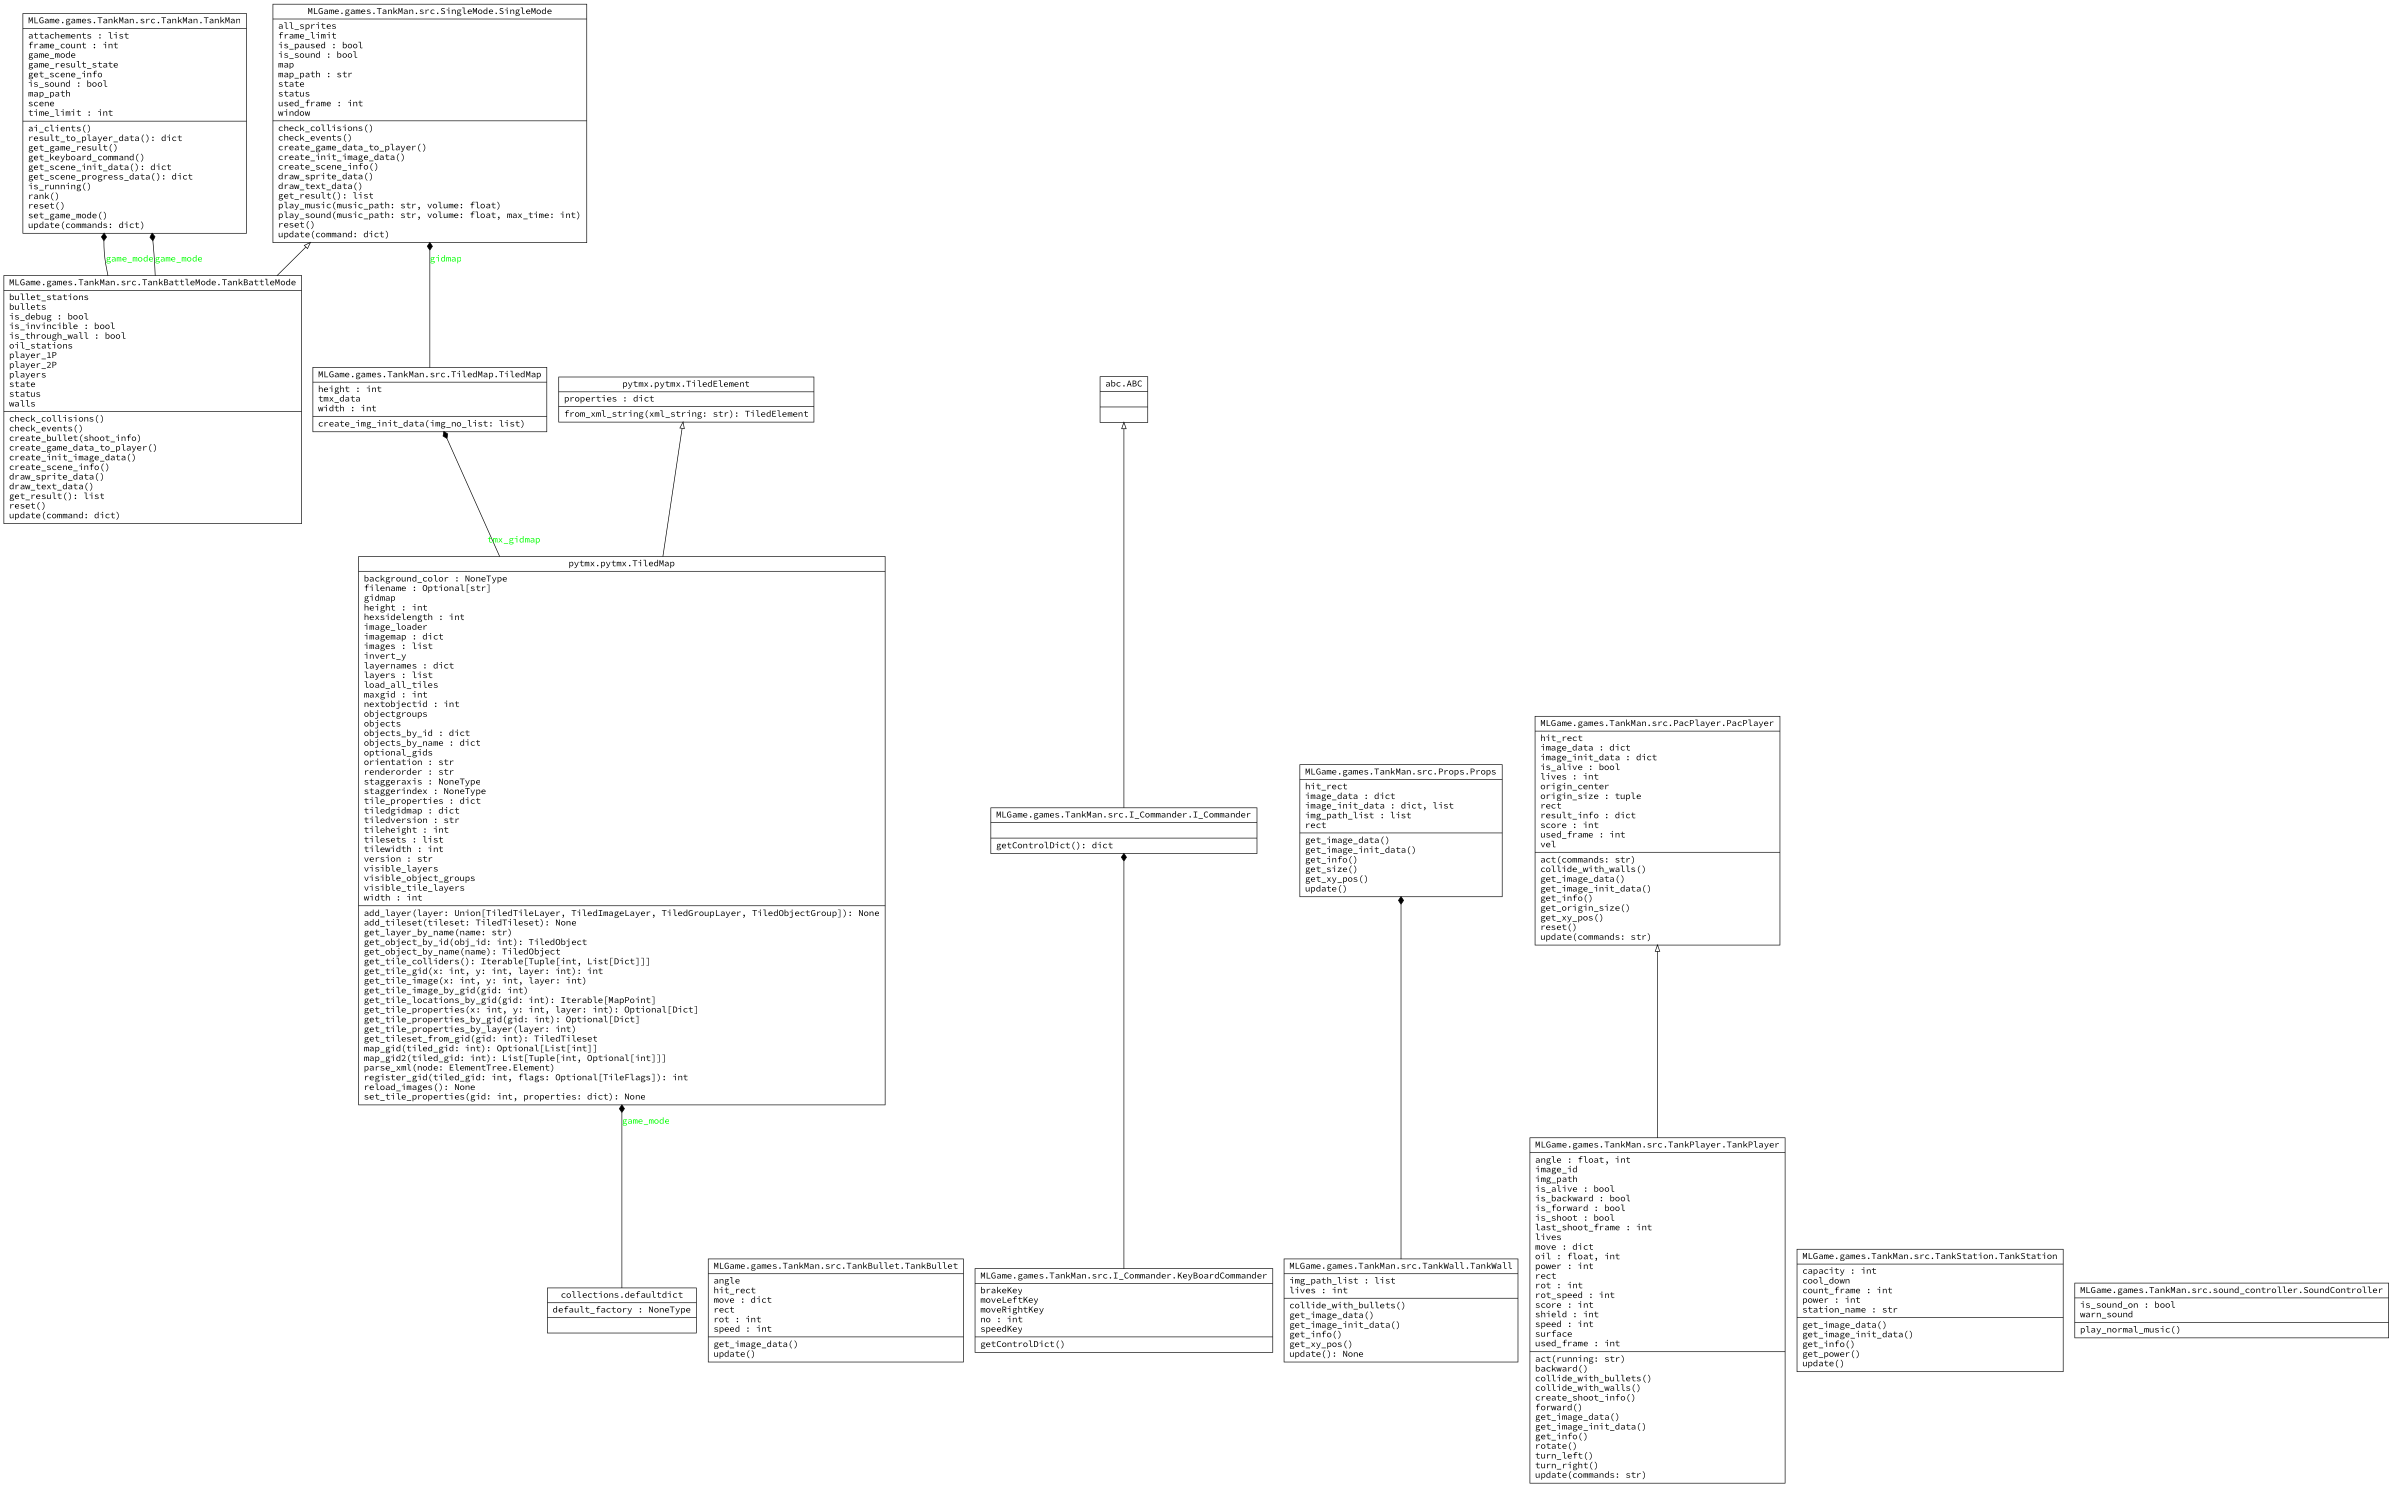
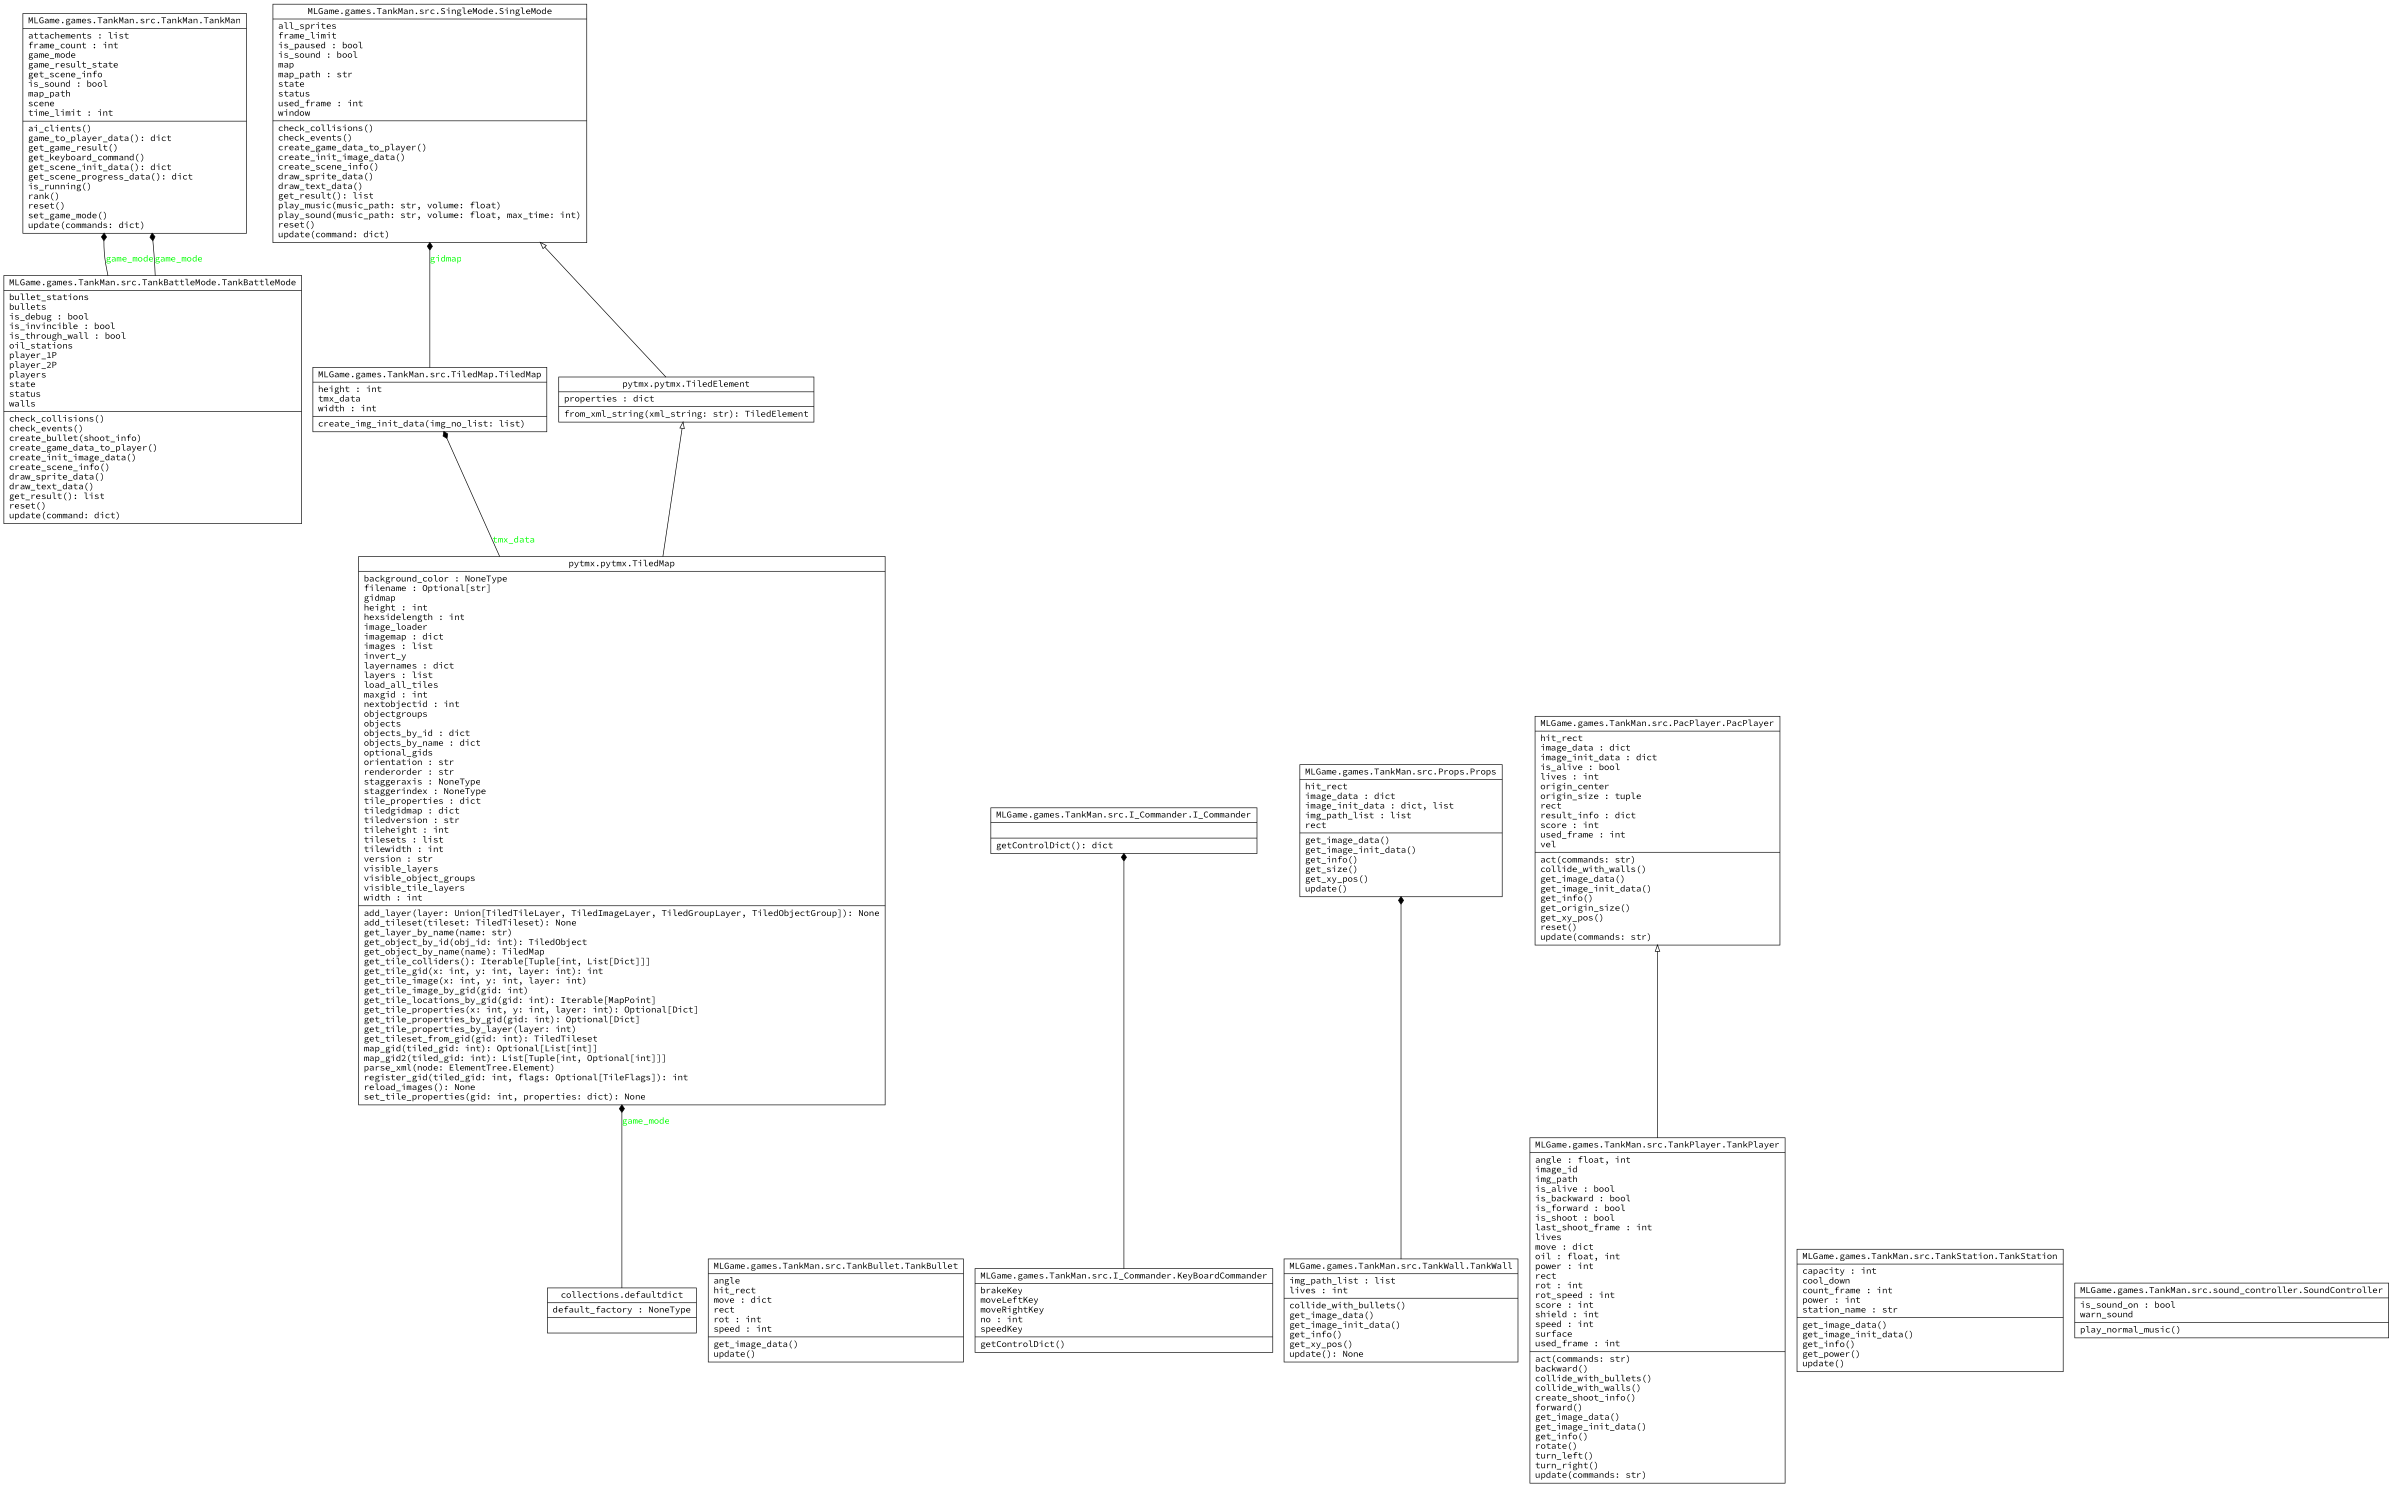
(105, 138) -> (100, 138)
(291, 261) -> (605, 312)
(1124, 400) -> none
(514, 540) -> (514, 540)
(462, 952) -> (454, 952)
(1580, 1359) -> (1583, 1359)
